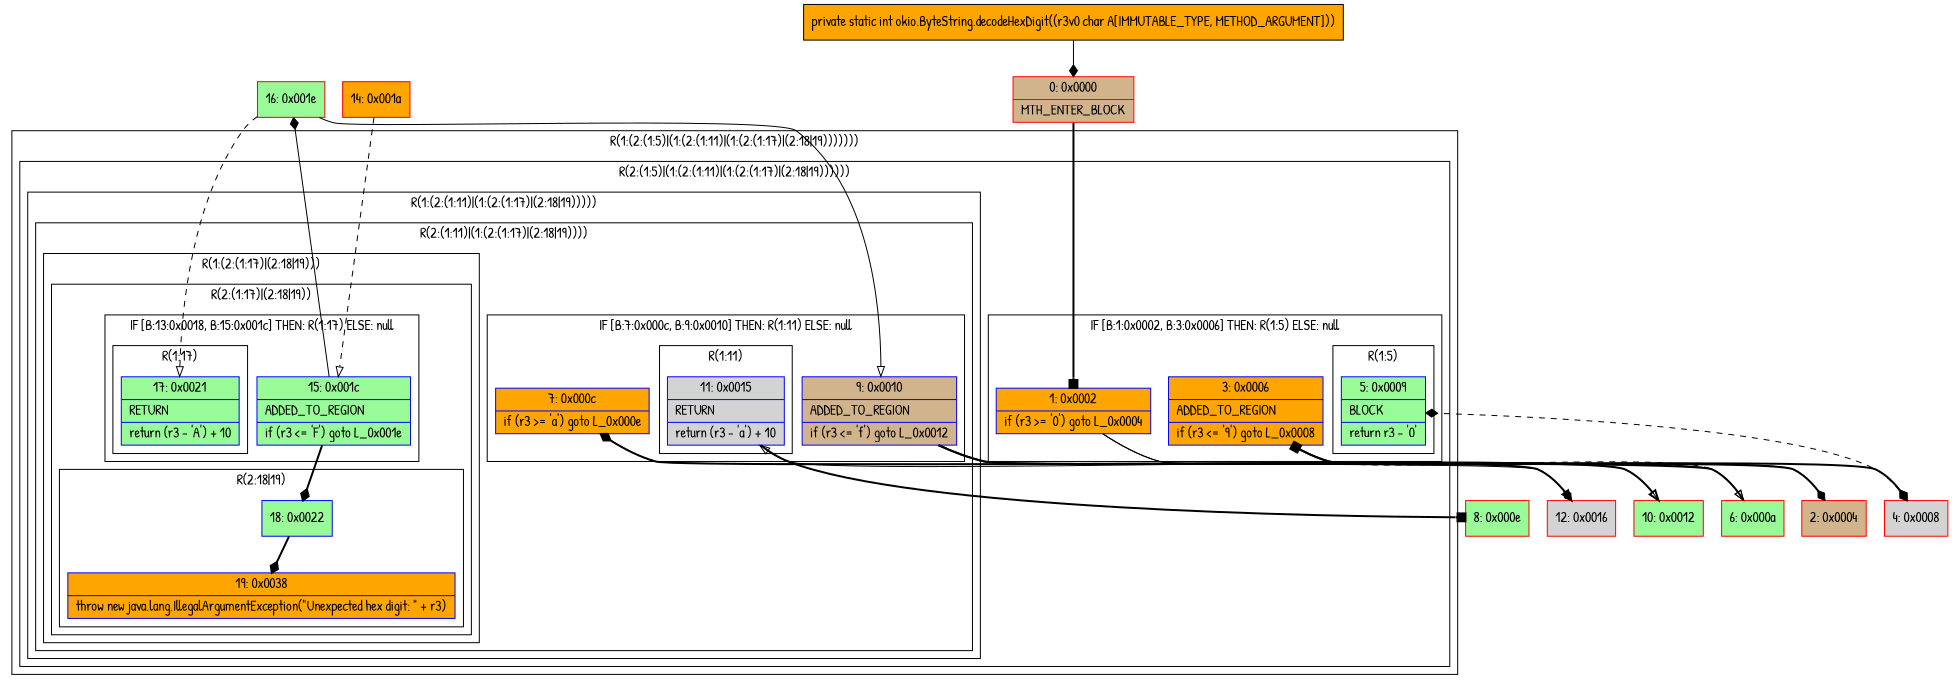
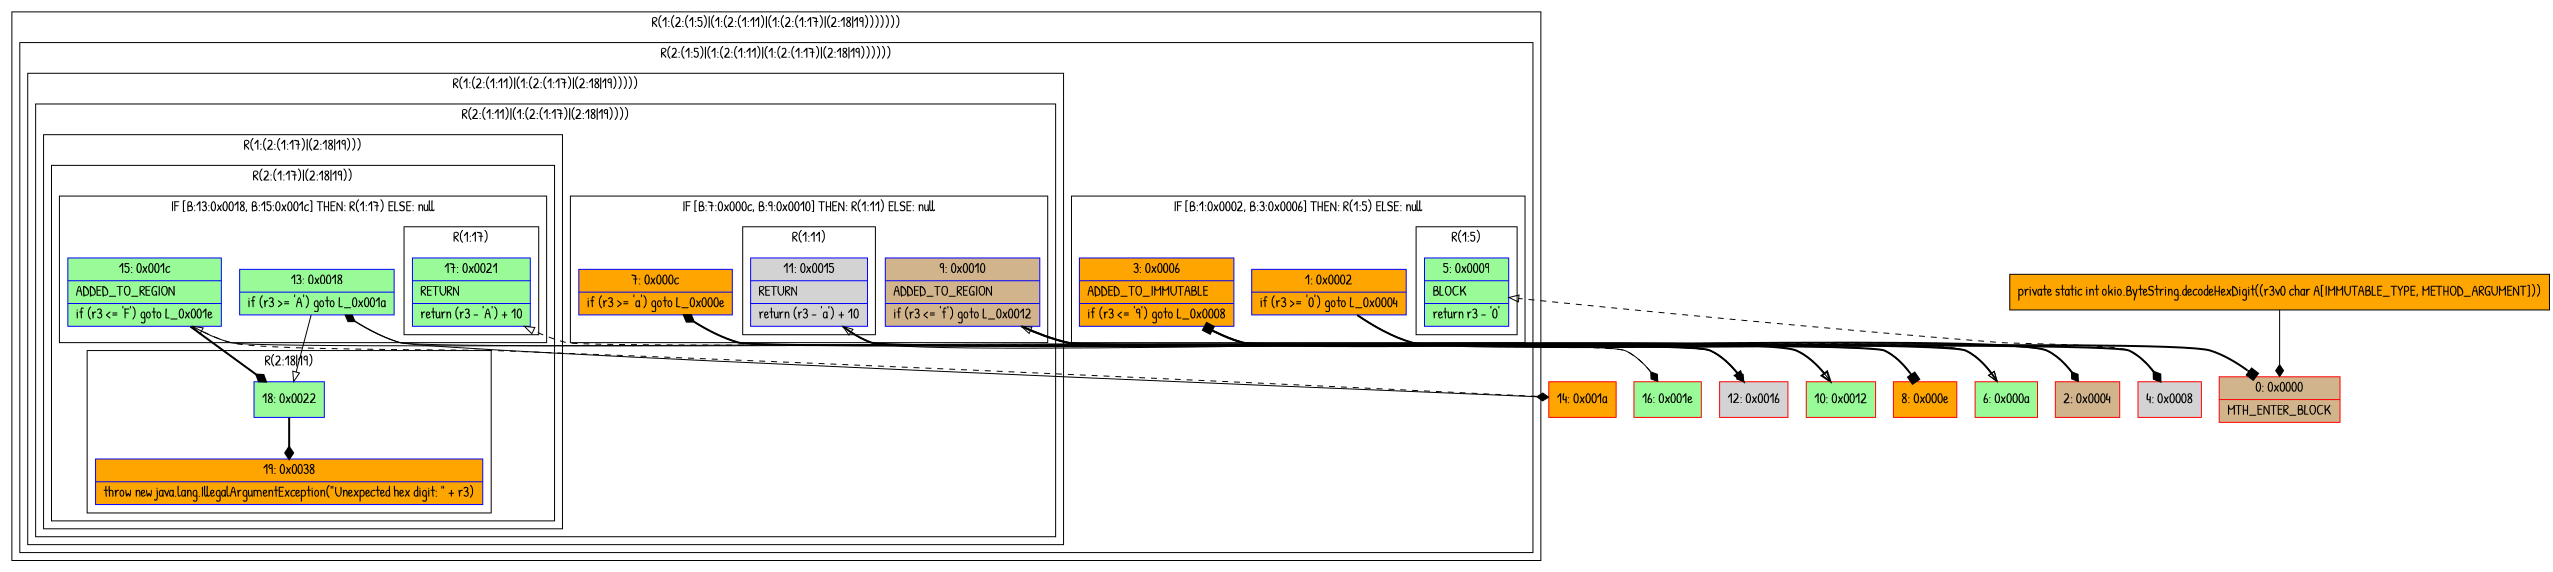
(687, 123) -> (1479, 345)
(1073, 250) -> (1802, 346)
none -> (317, 292)
(1226, 410) -> (1148, 292)
(1681, 429) -> (1846, 330)
(1497, 518) -> (1925, 400)
